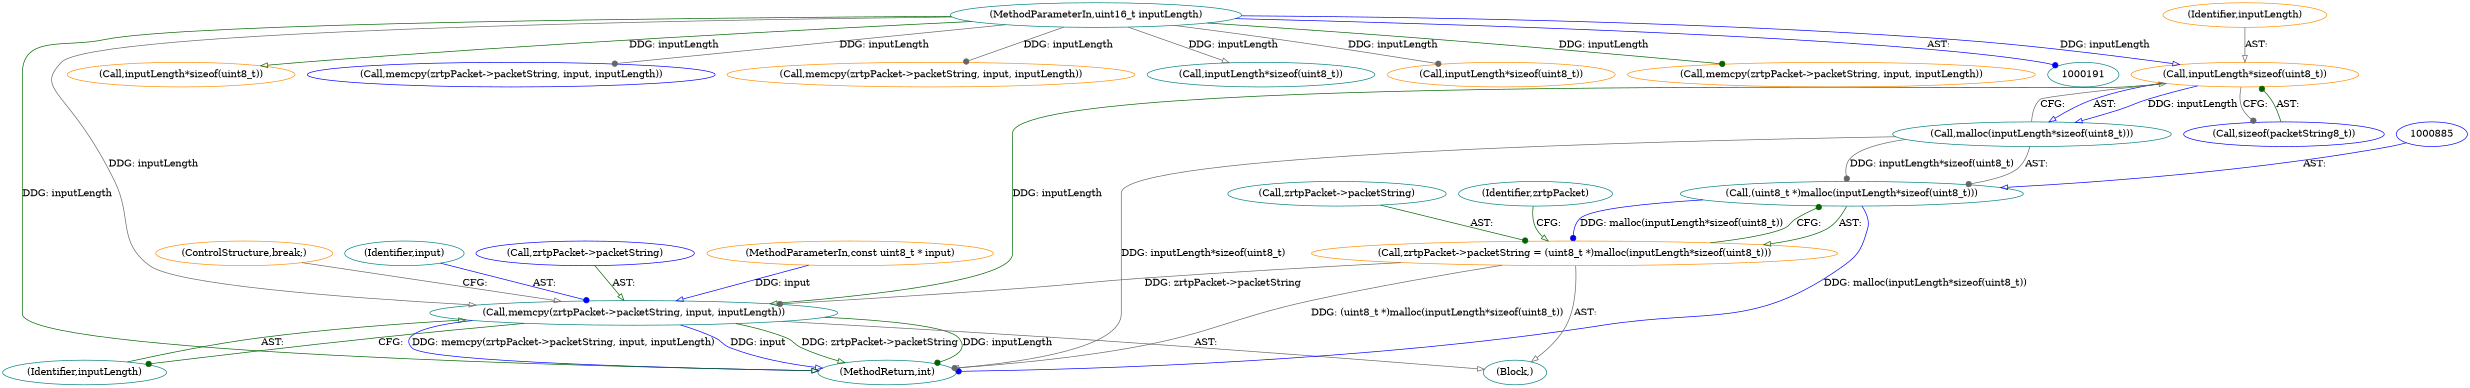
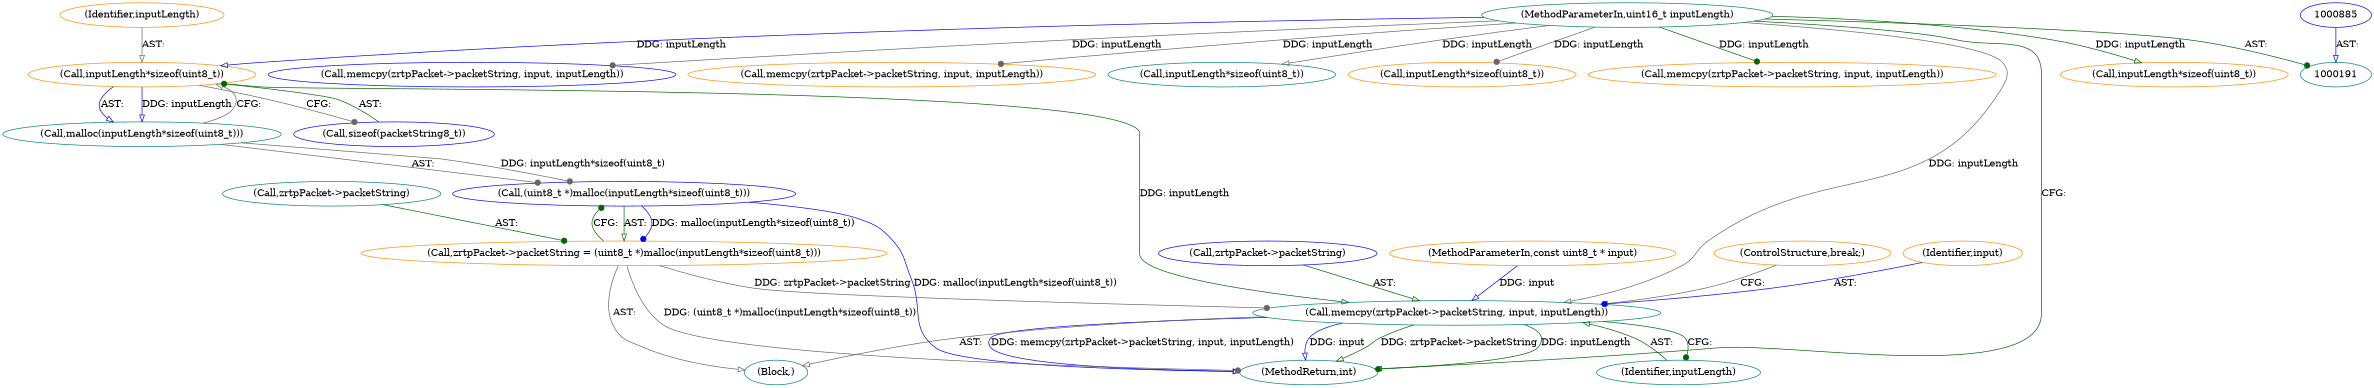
(1645, 32) -> (2036, 29)
(1356, 156) -> none
(2208, 172) -> (2336, 41)
(67, 194) -> (2055, 194)
(1536, 194) -> none
(1852, 194) -> (624, 194)
(404, 253) -> (1963, 253)
(1443, 345) -> (949, 353)
